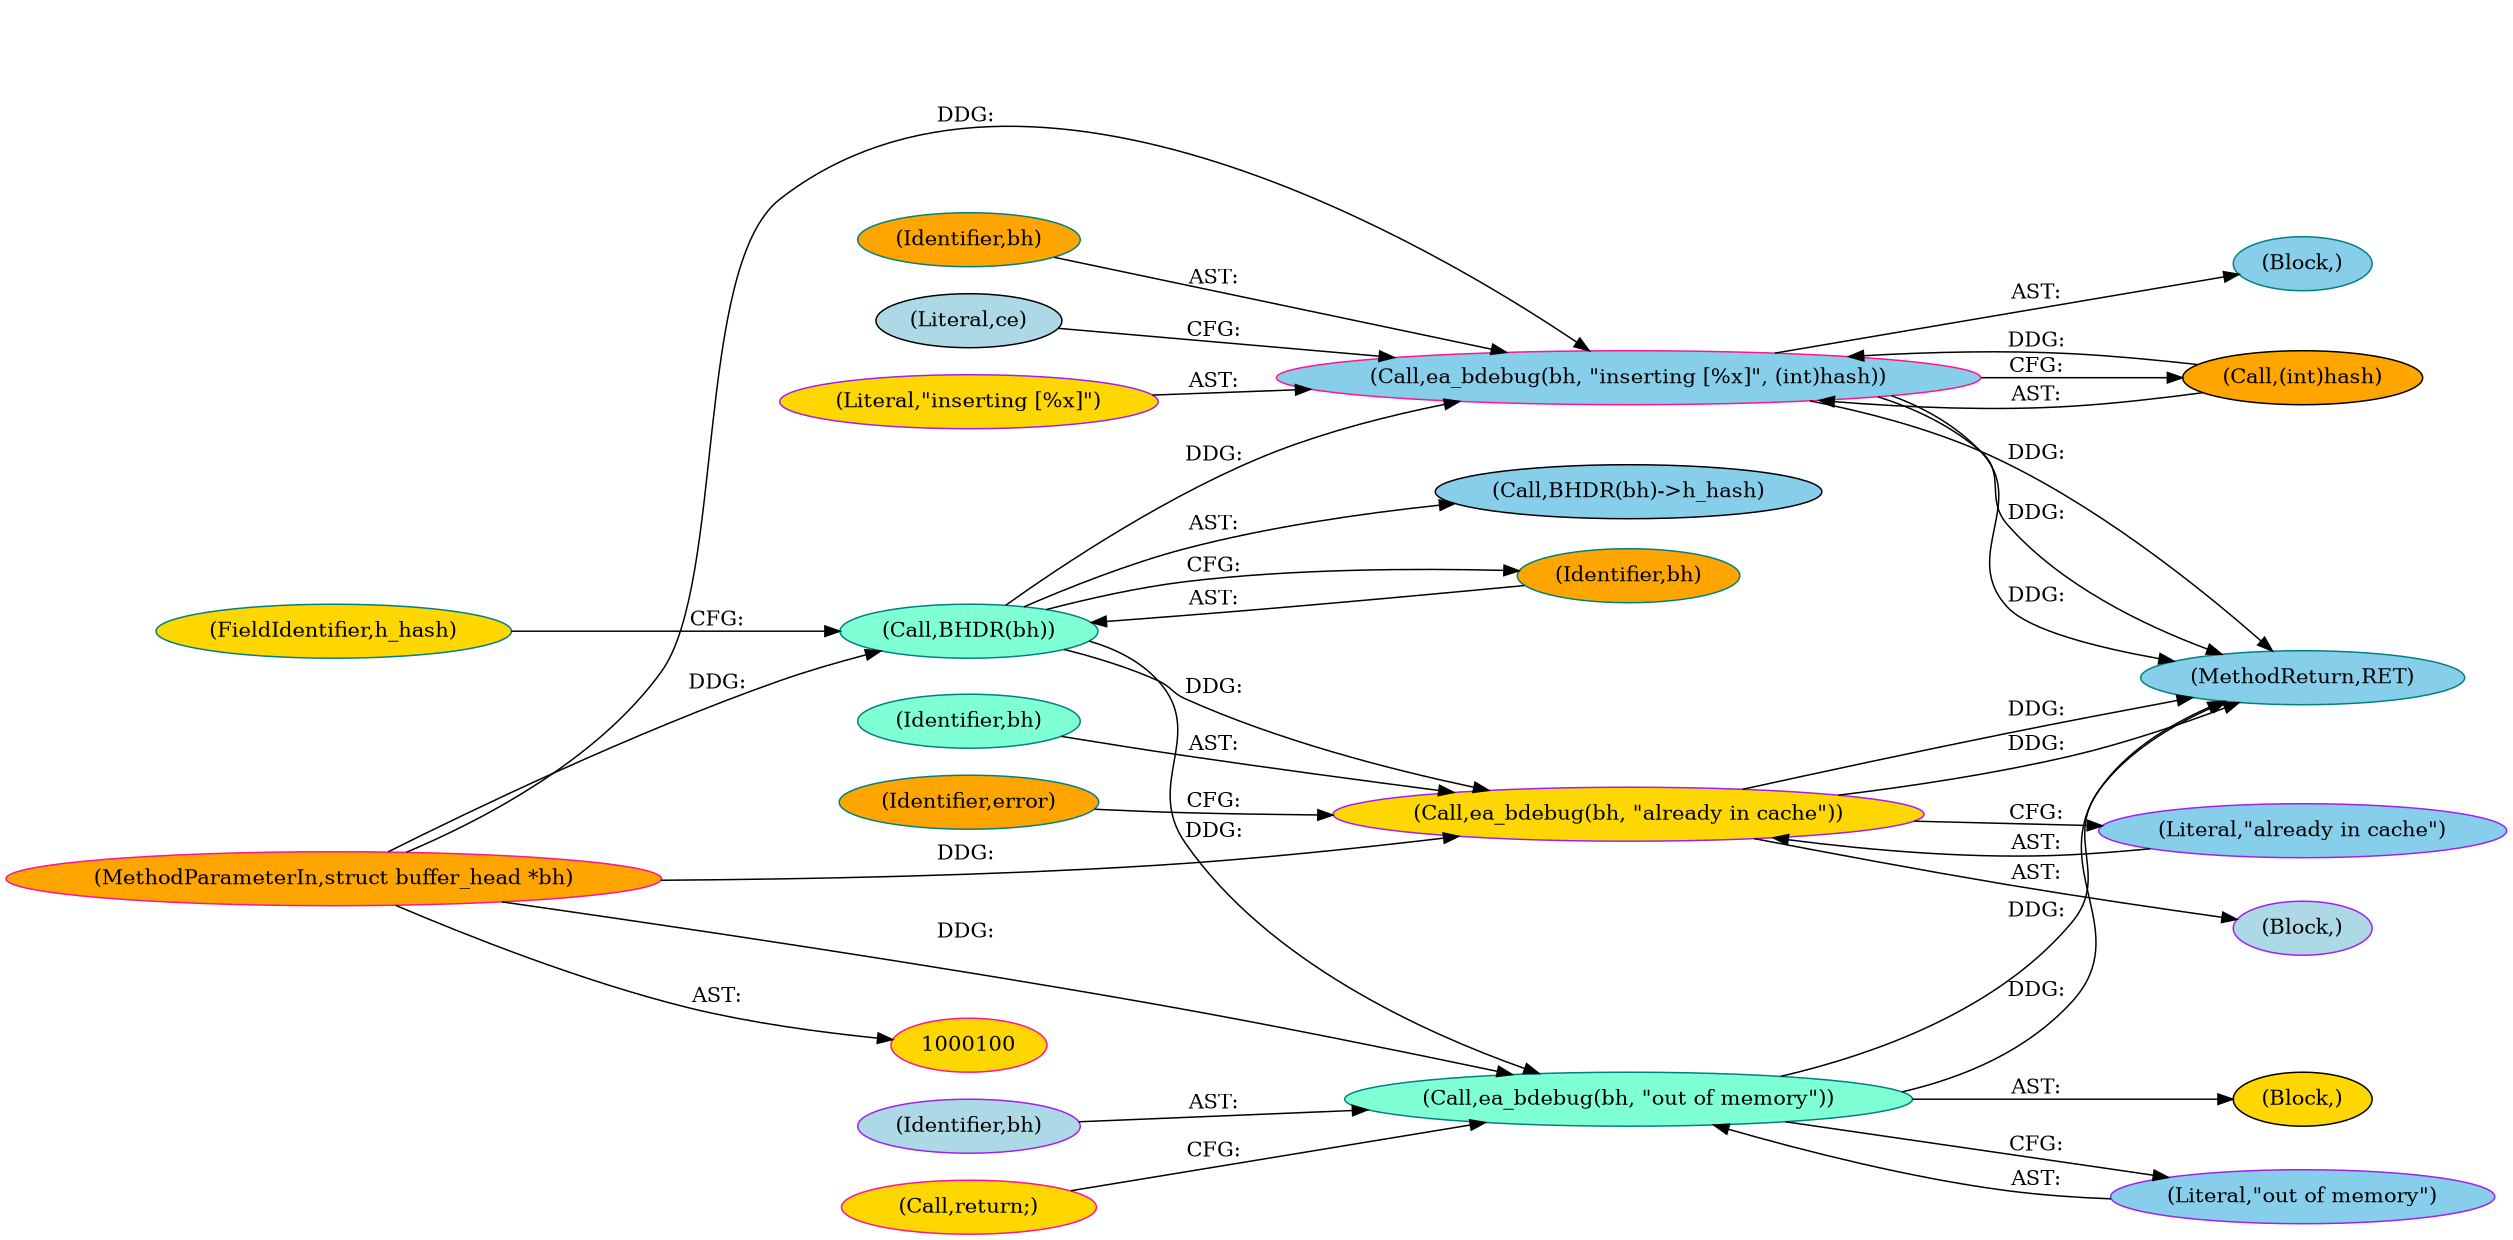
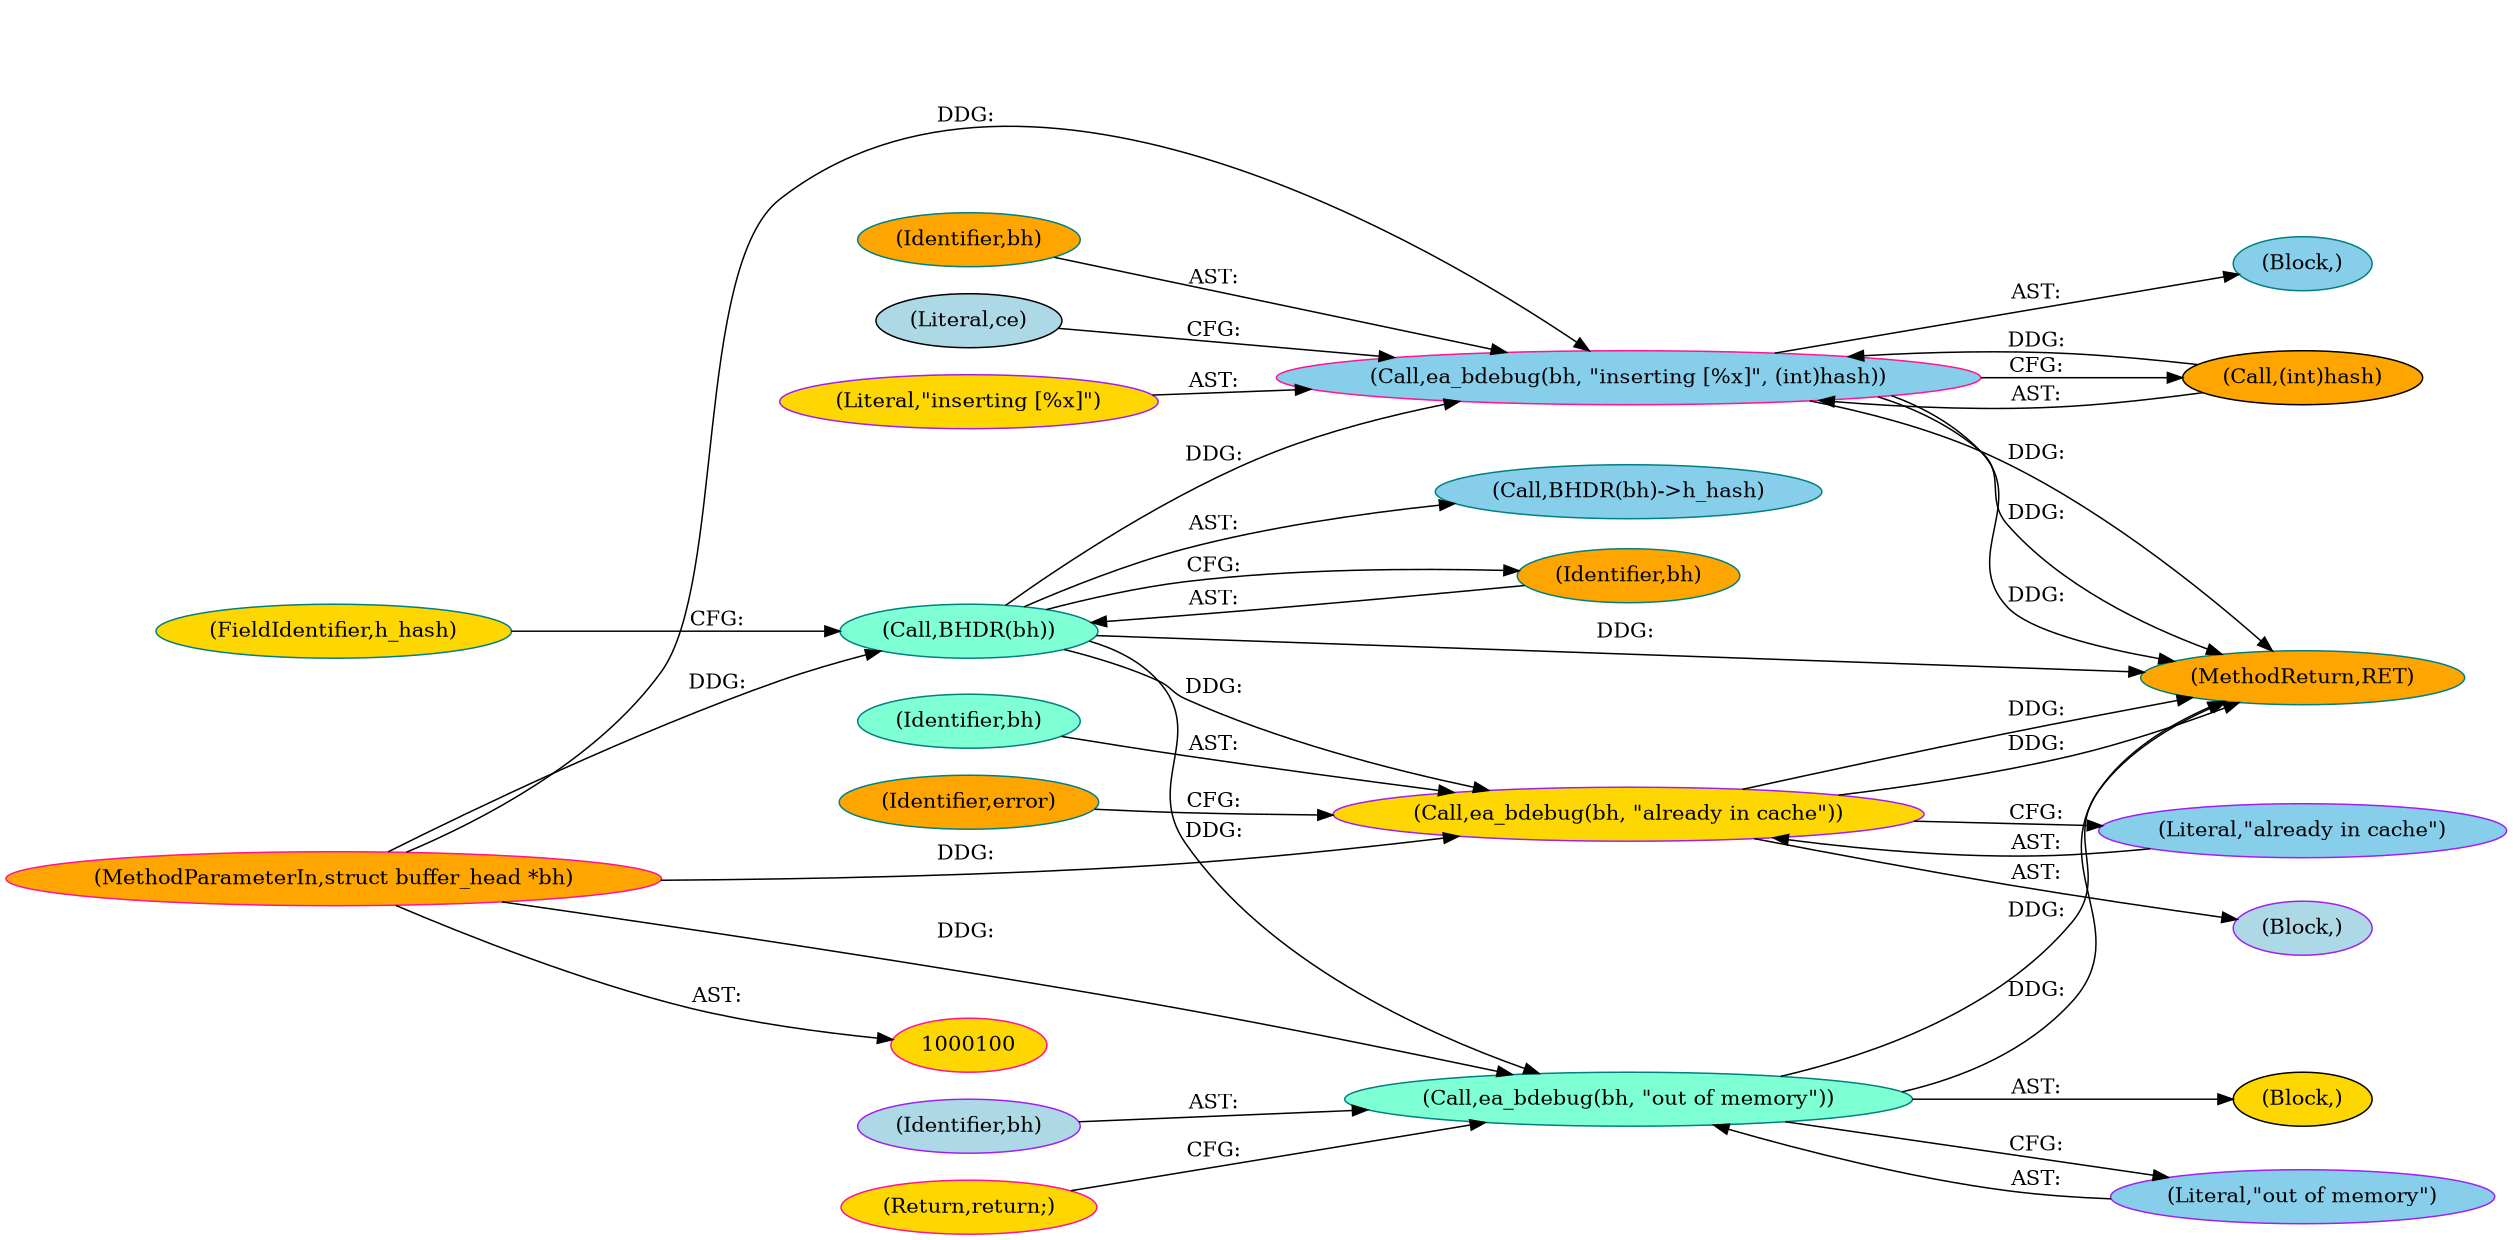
(1629, 492) -> (1629, 492)
none -> (1613, 654)
(2303, 678) -> (2303, 678)
(969, 1207) -> (969, 1207)
